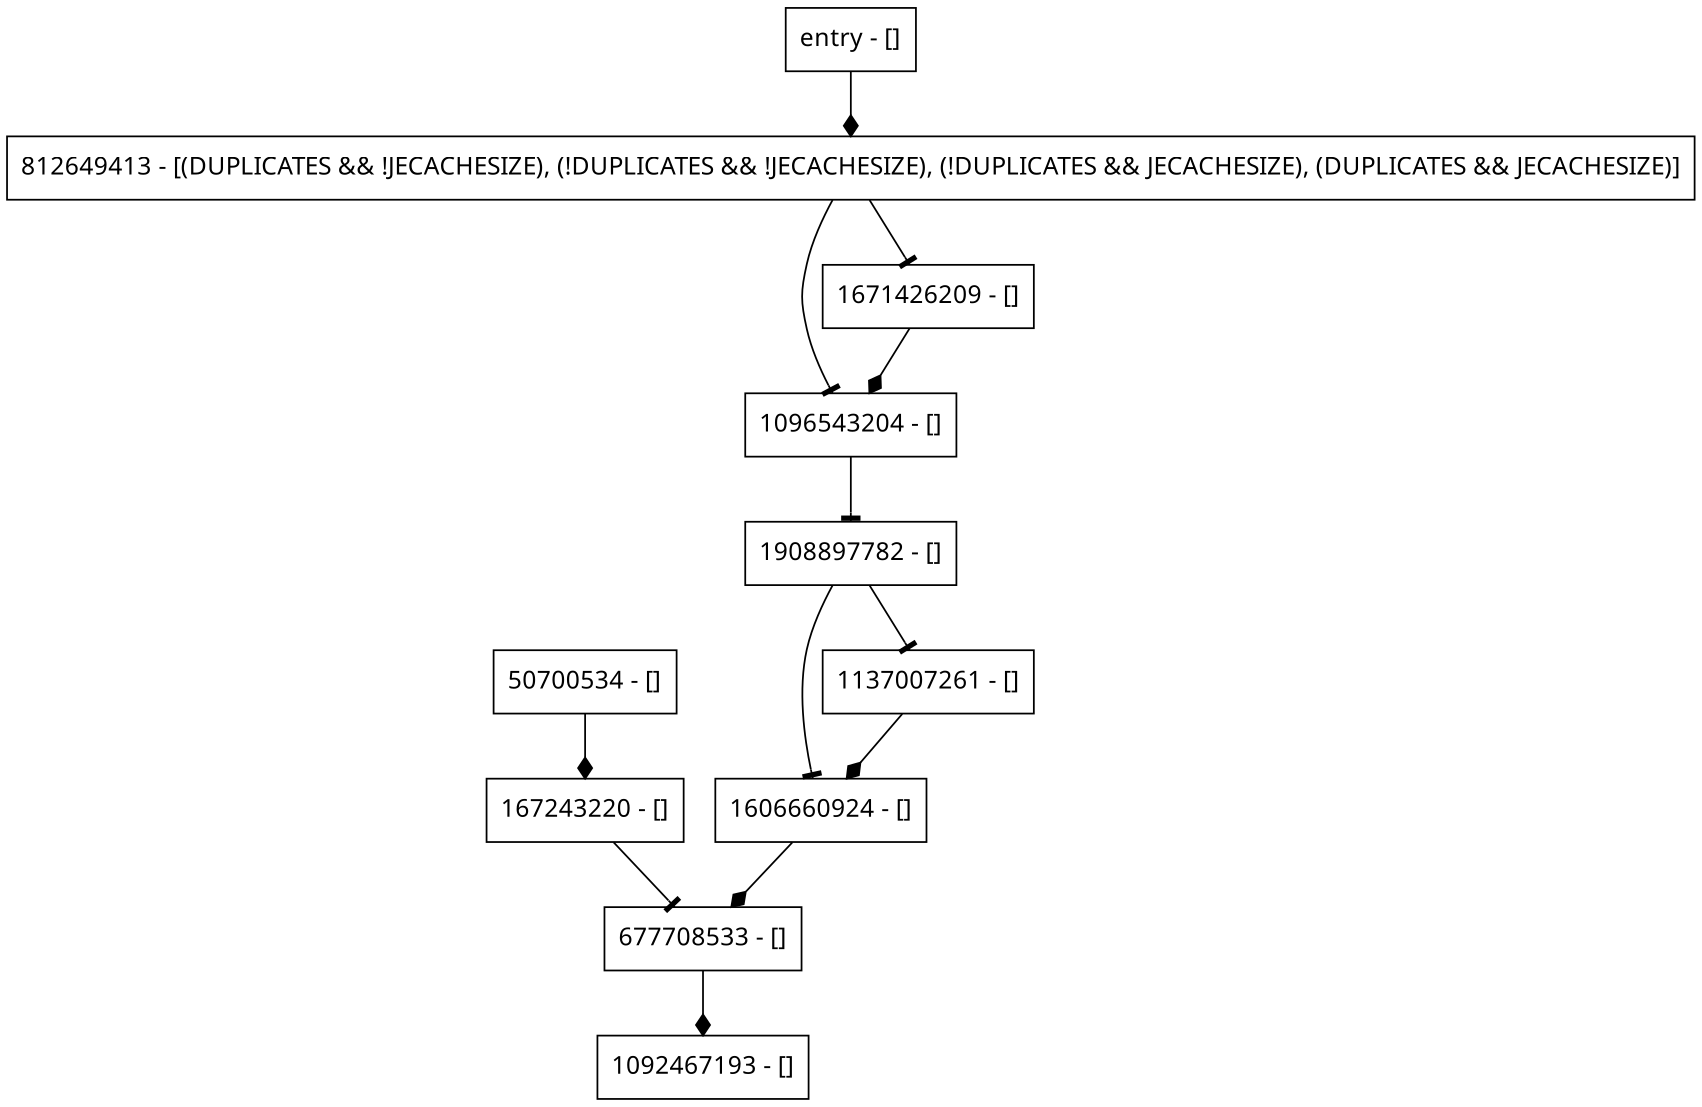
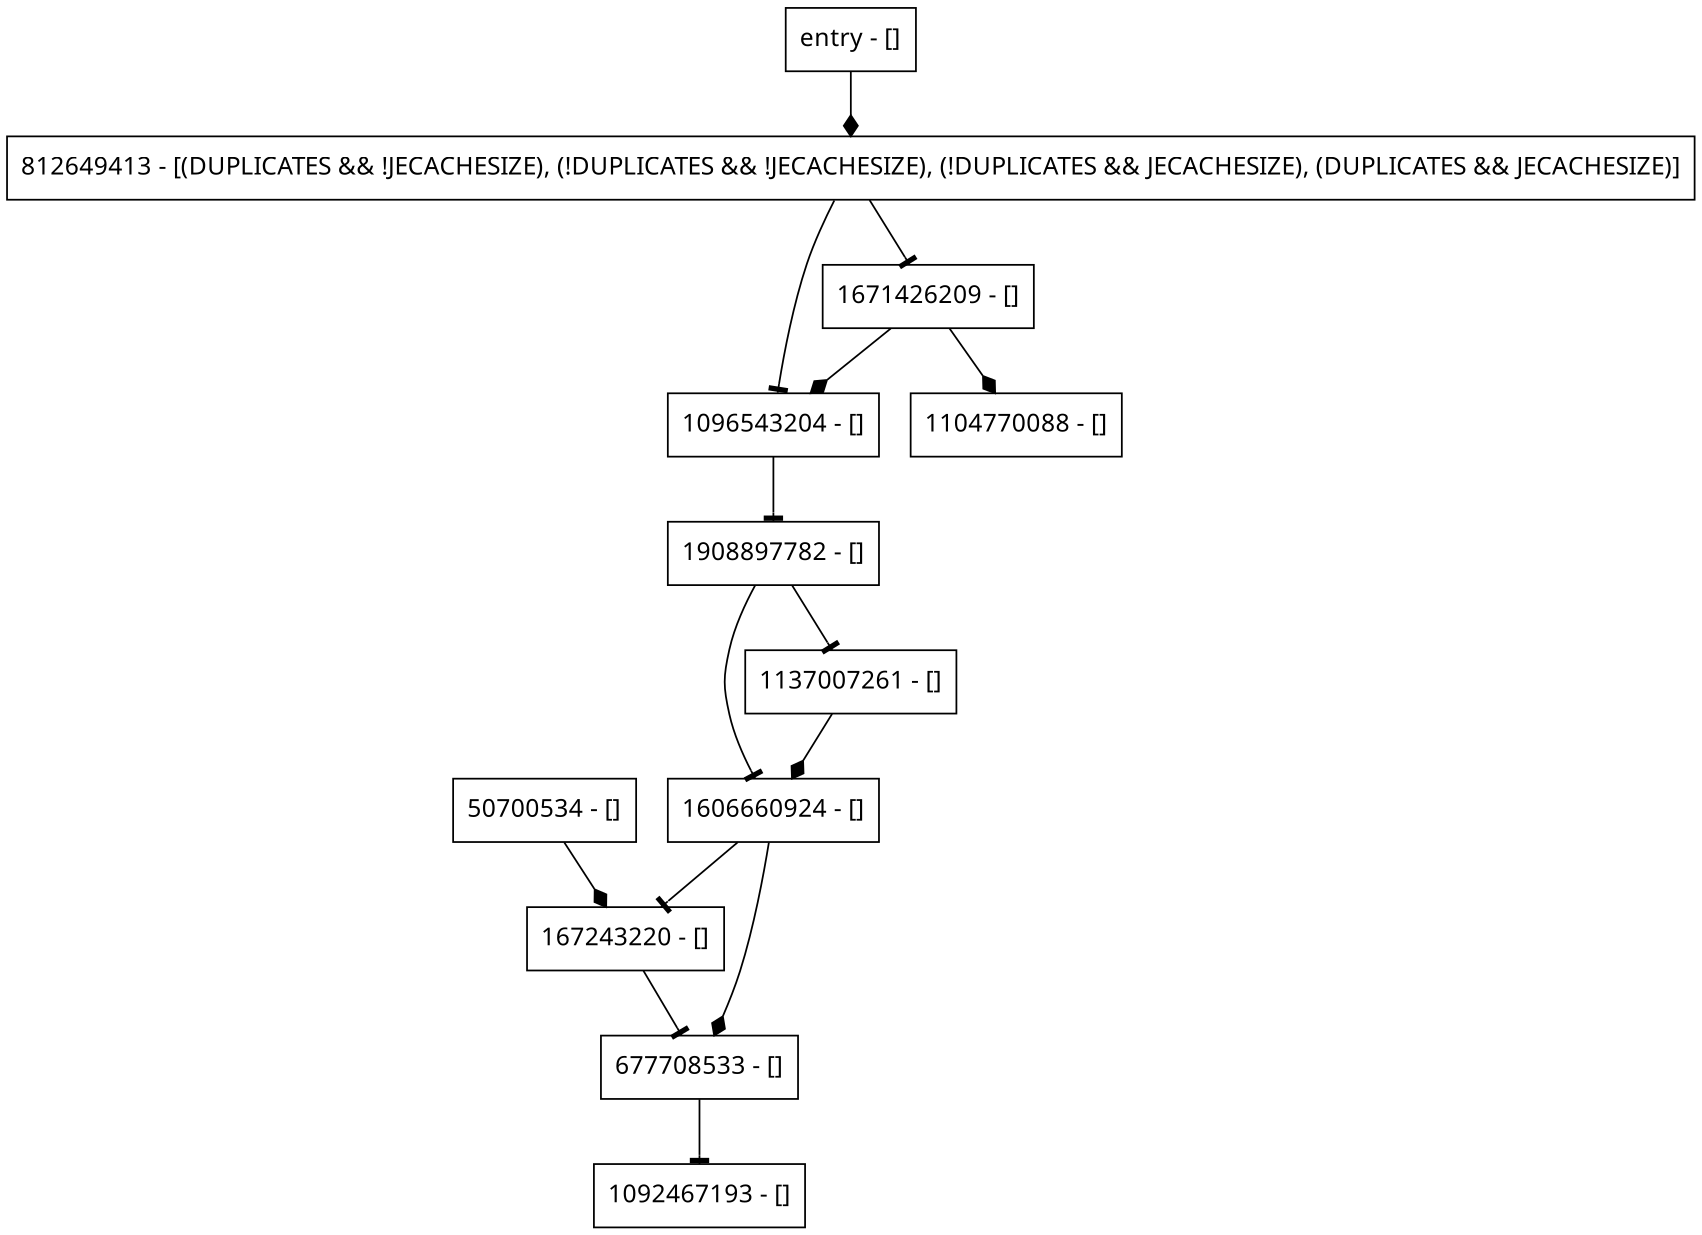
none -> (1016, 425)
none -> (703, 872)
(703, 993) -> (699, 1127)
